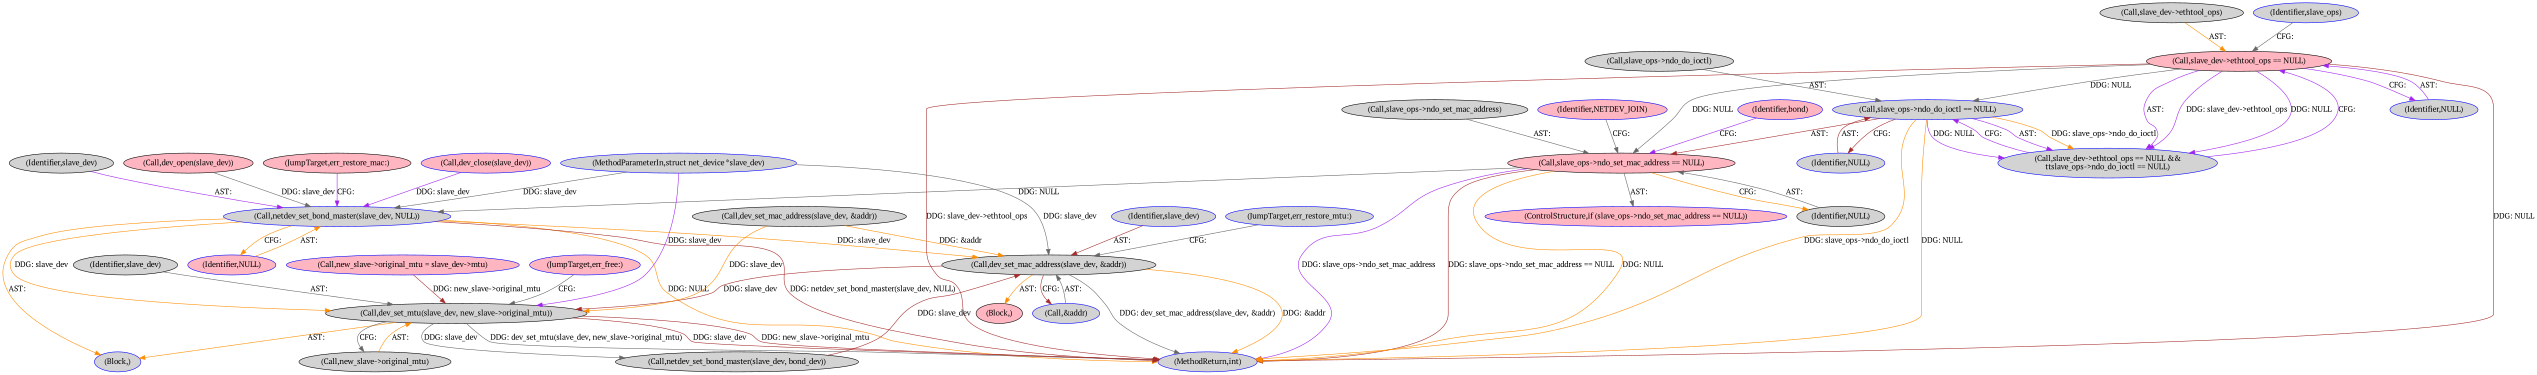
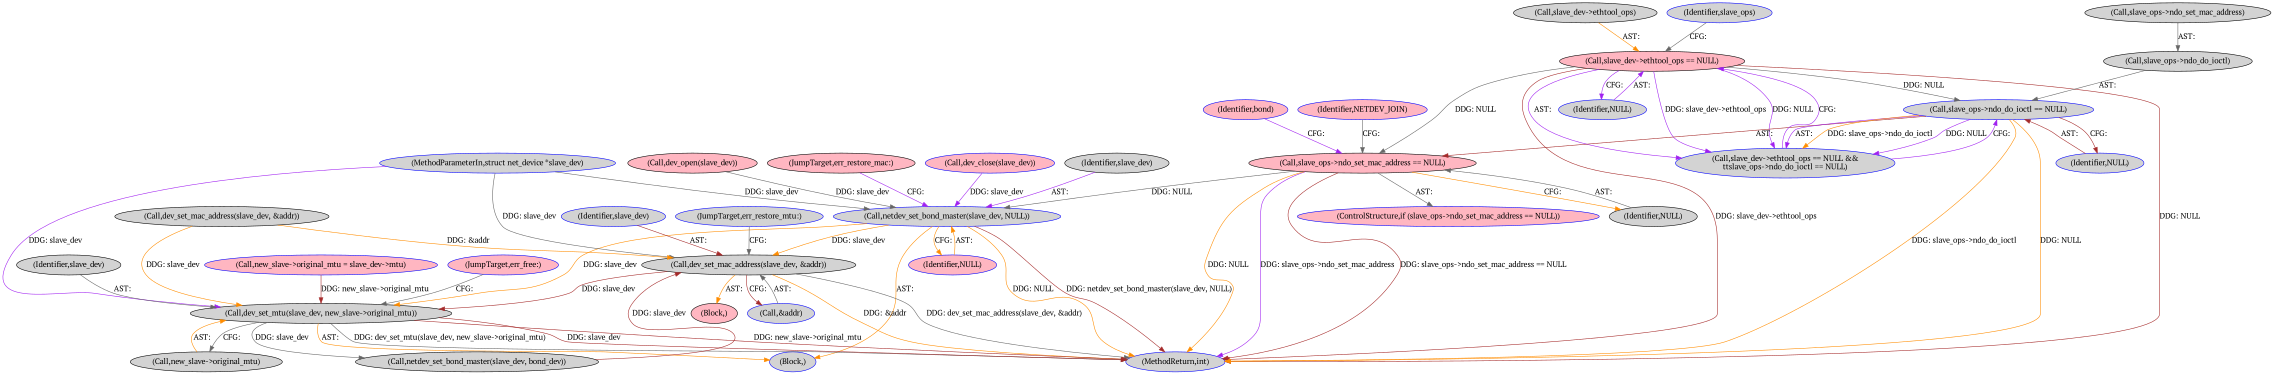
(1525, 136) -> (2178, 34)
